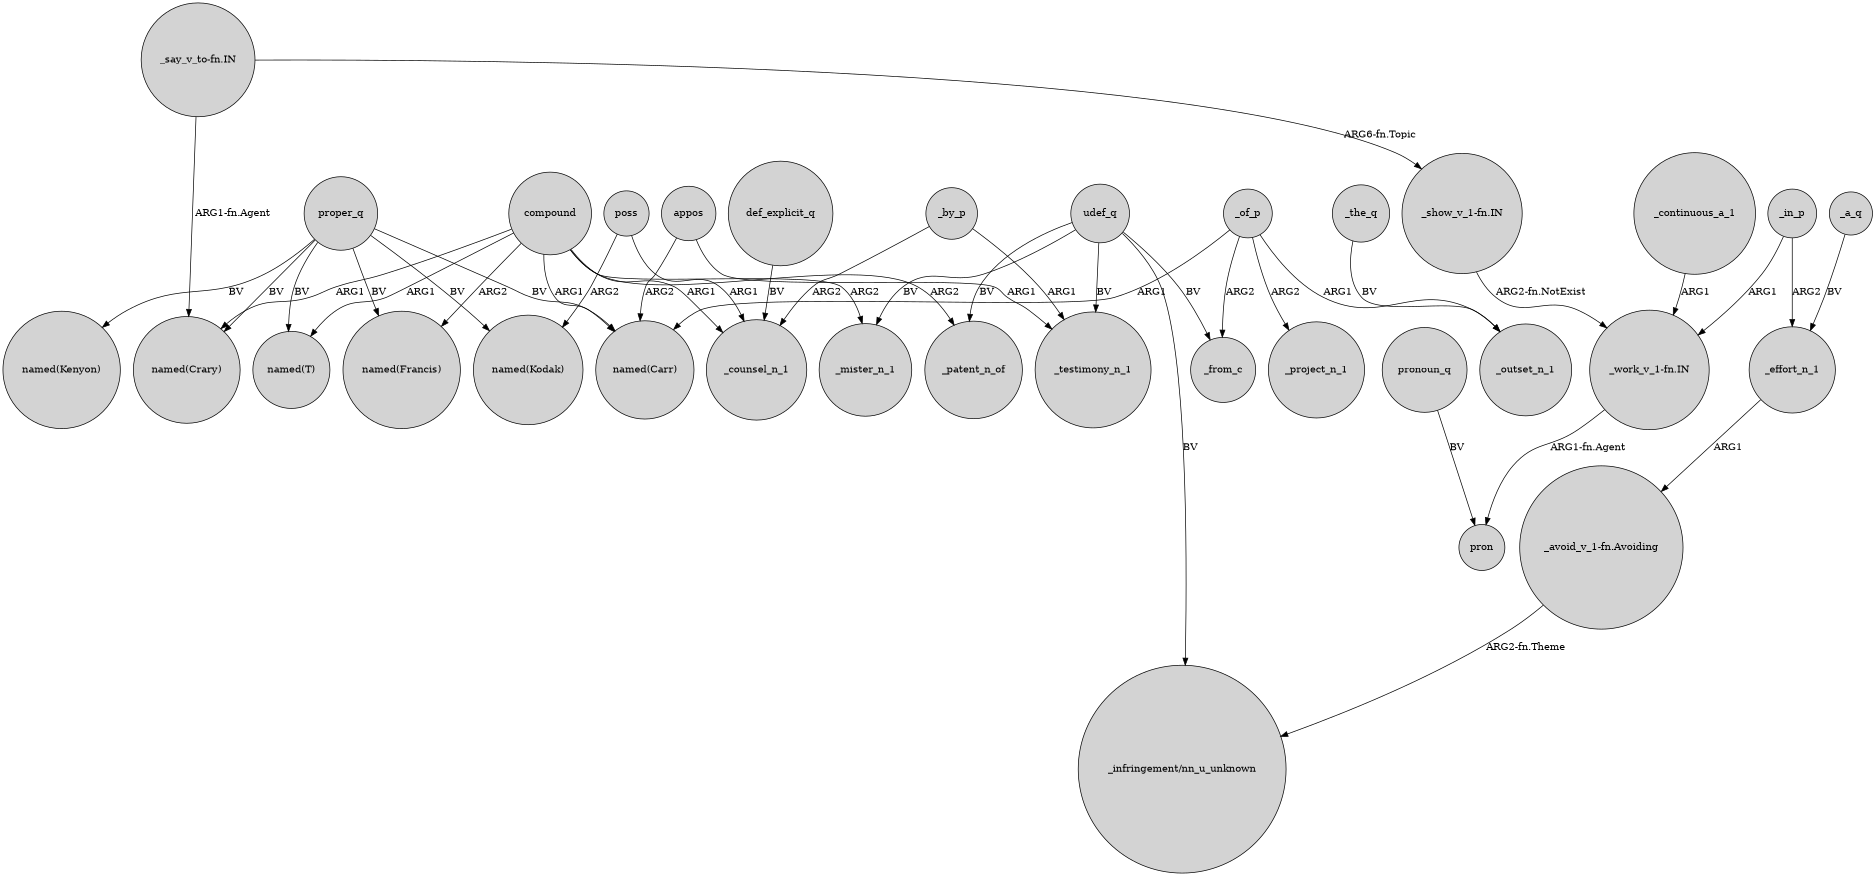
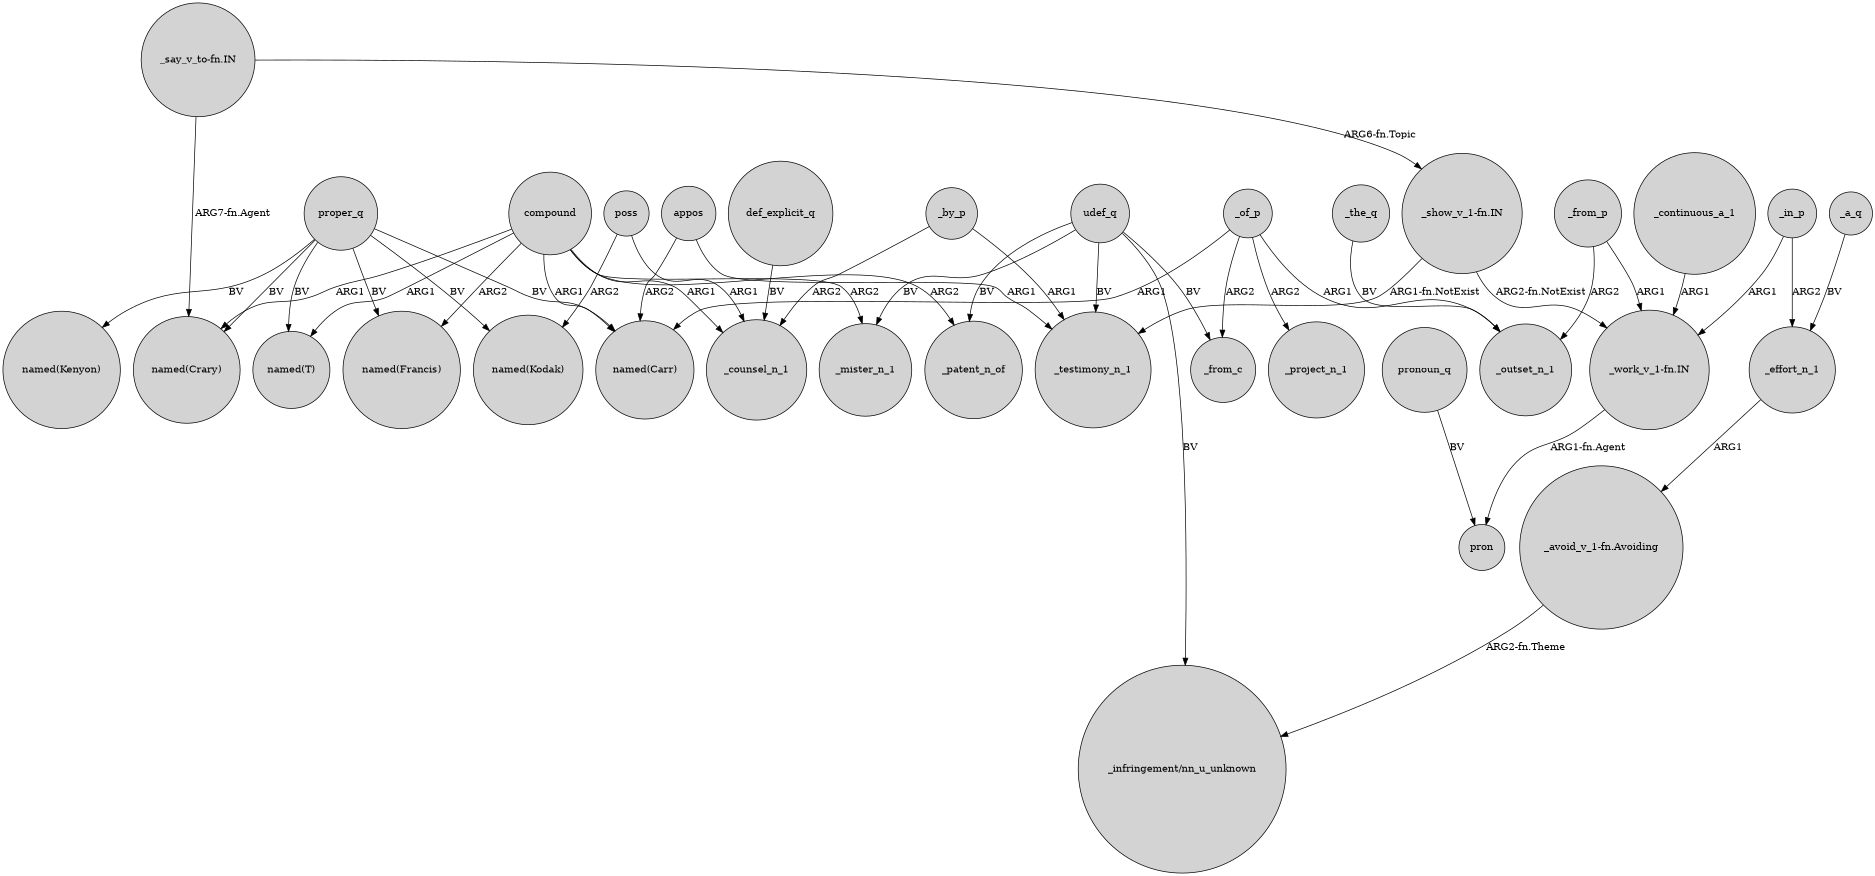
(233, 213) -> (233, 213)
none -> (1588, 213)
none -> (1288, 305)
